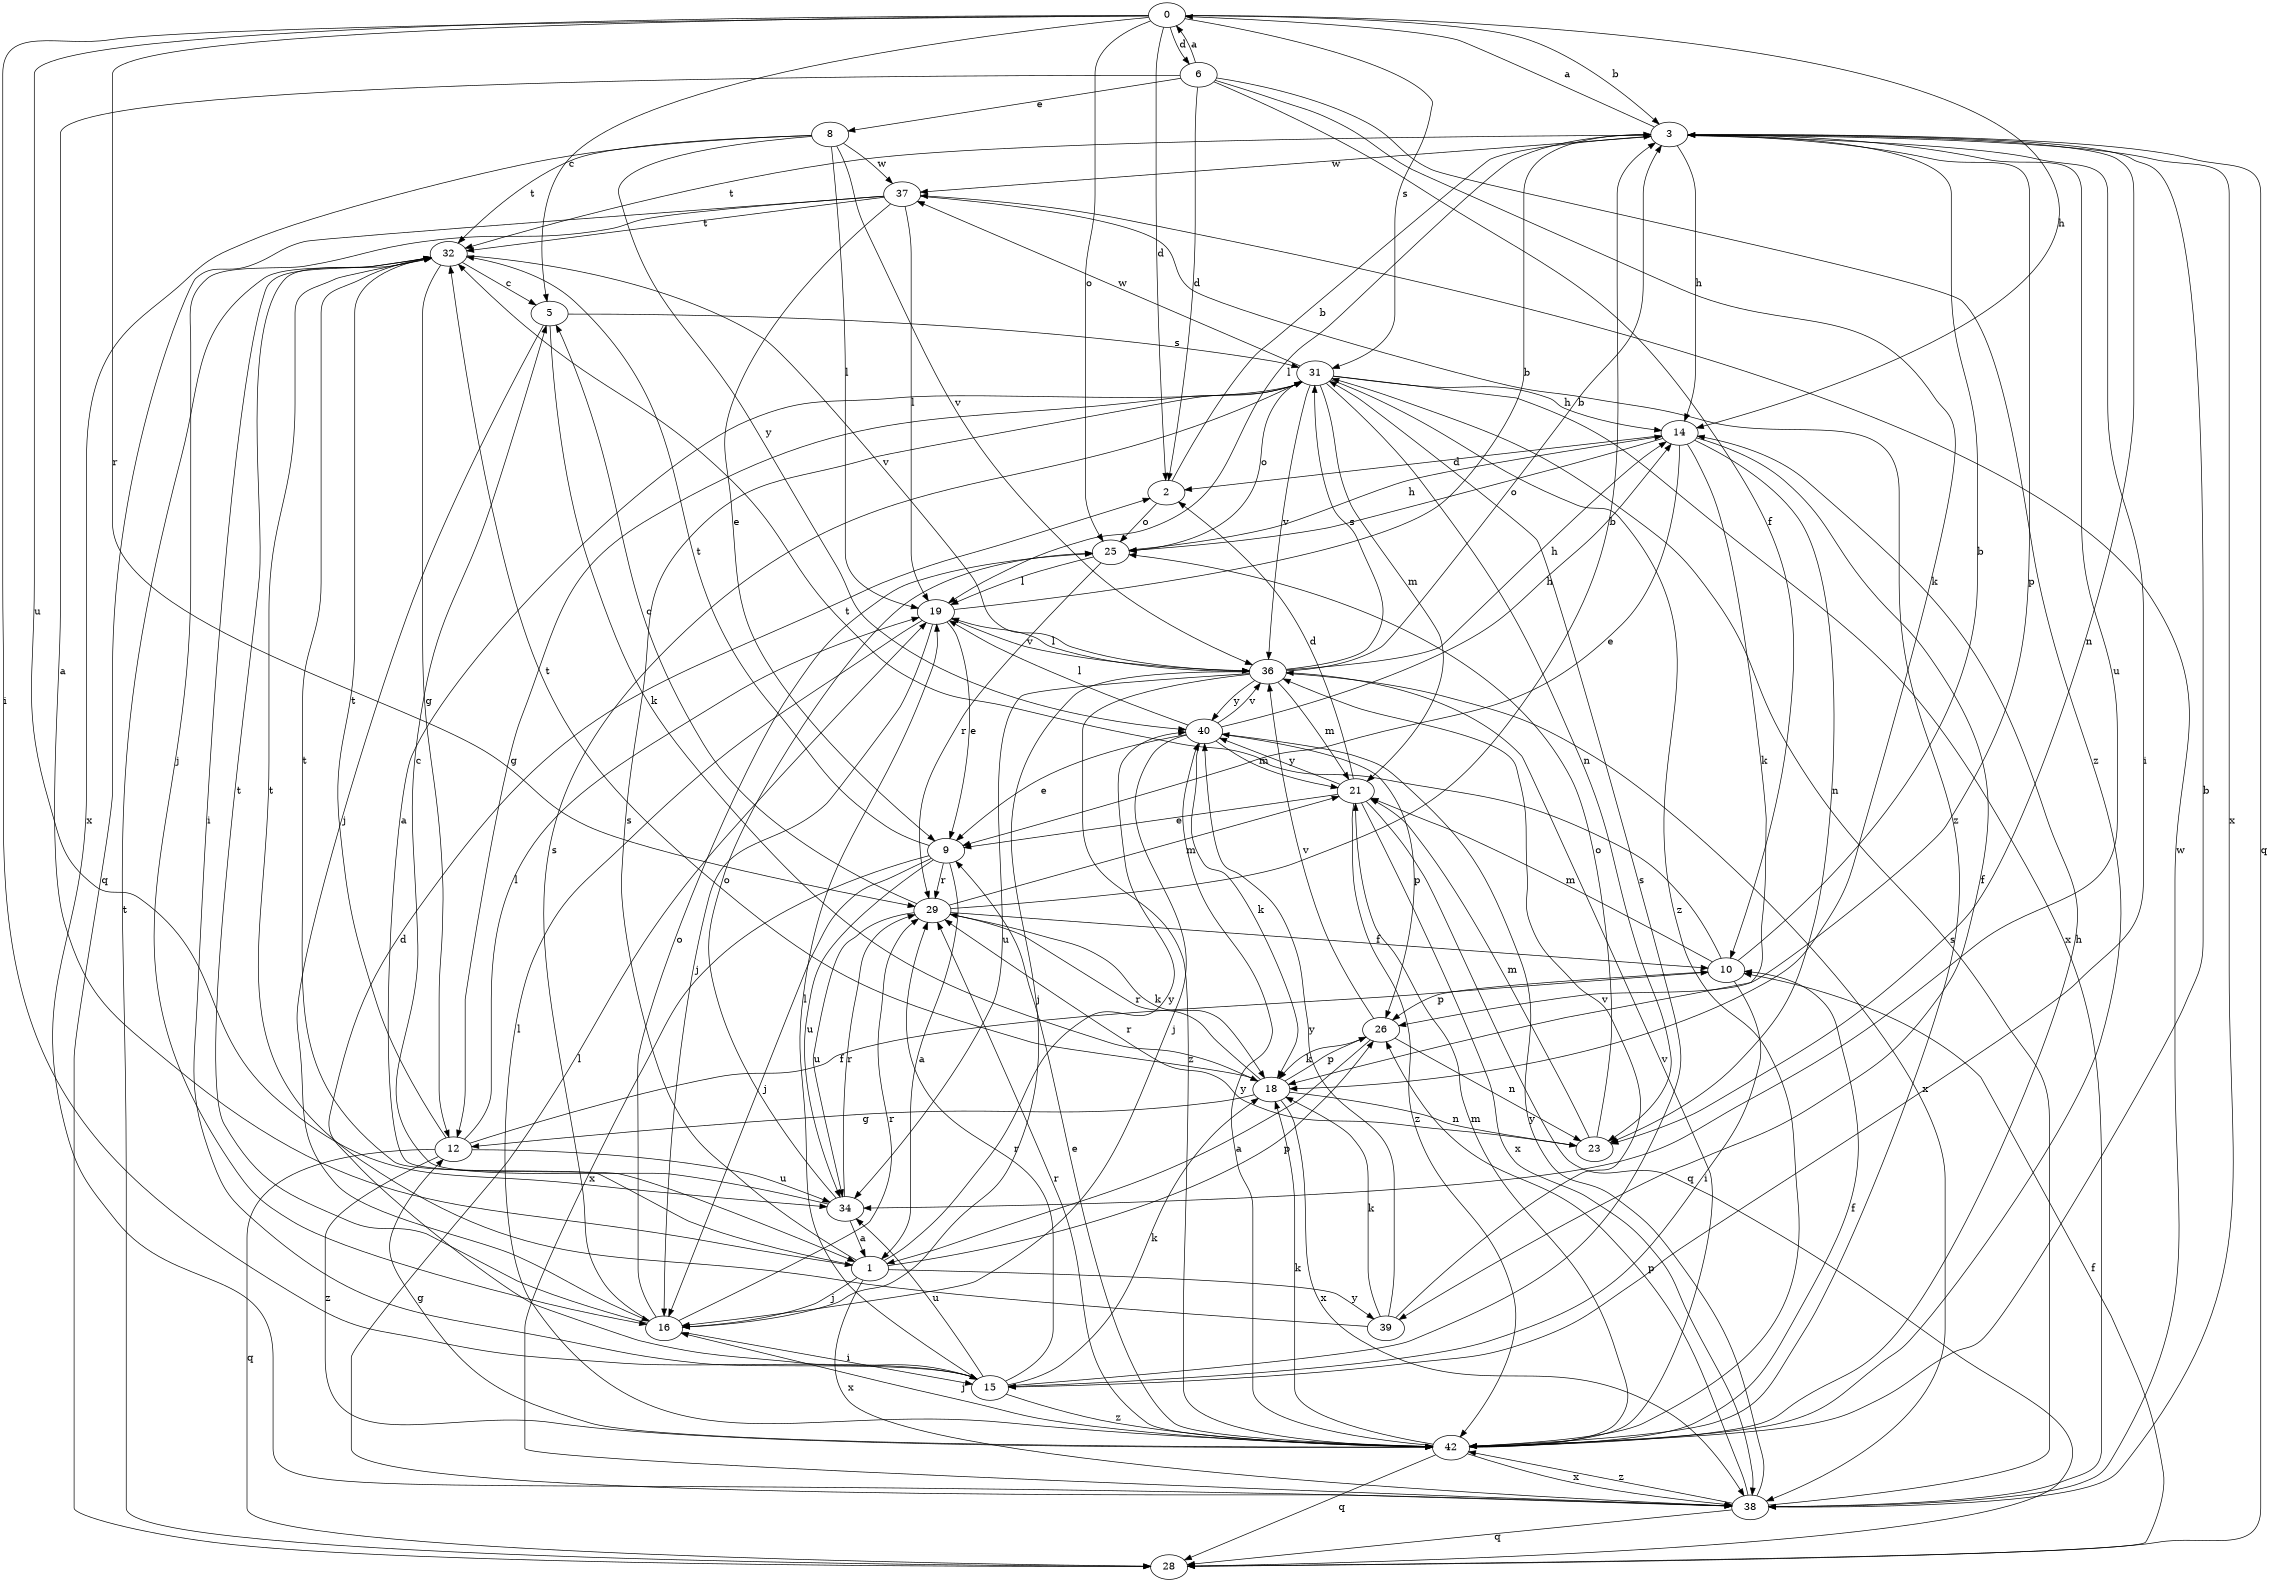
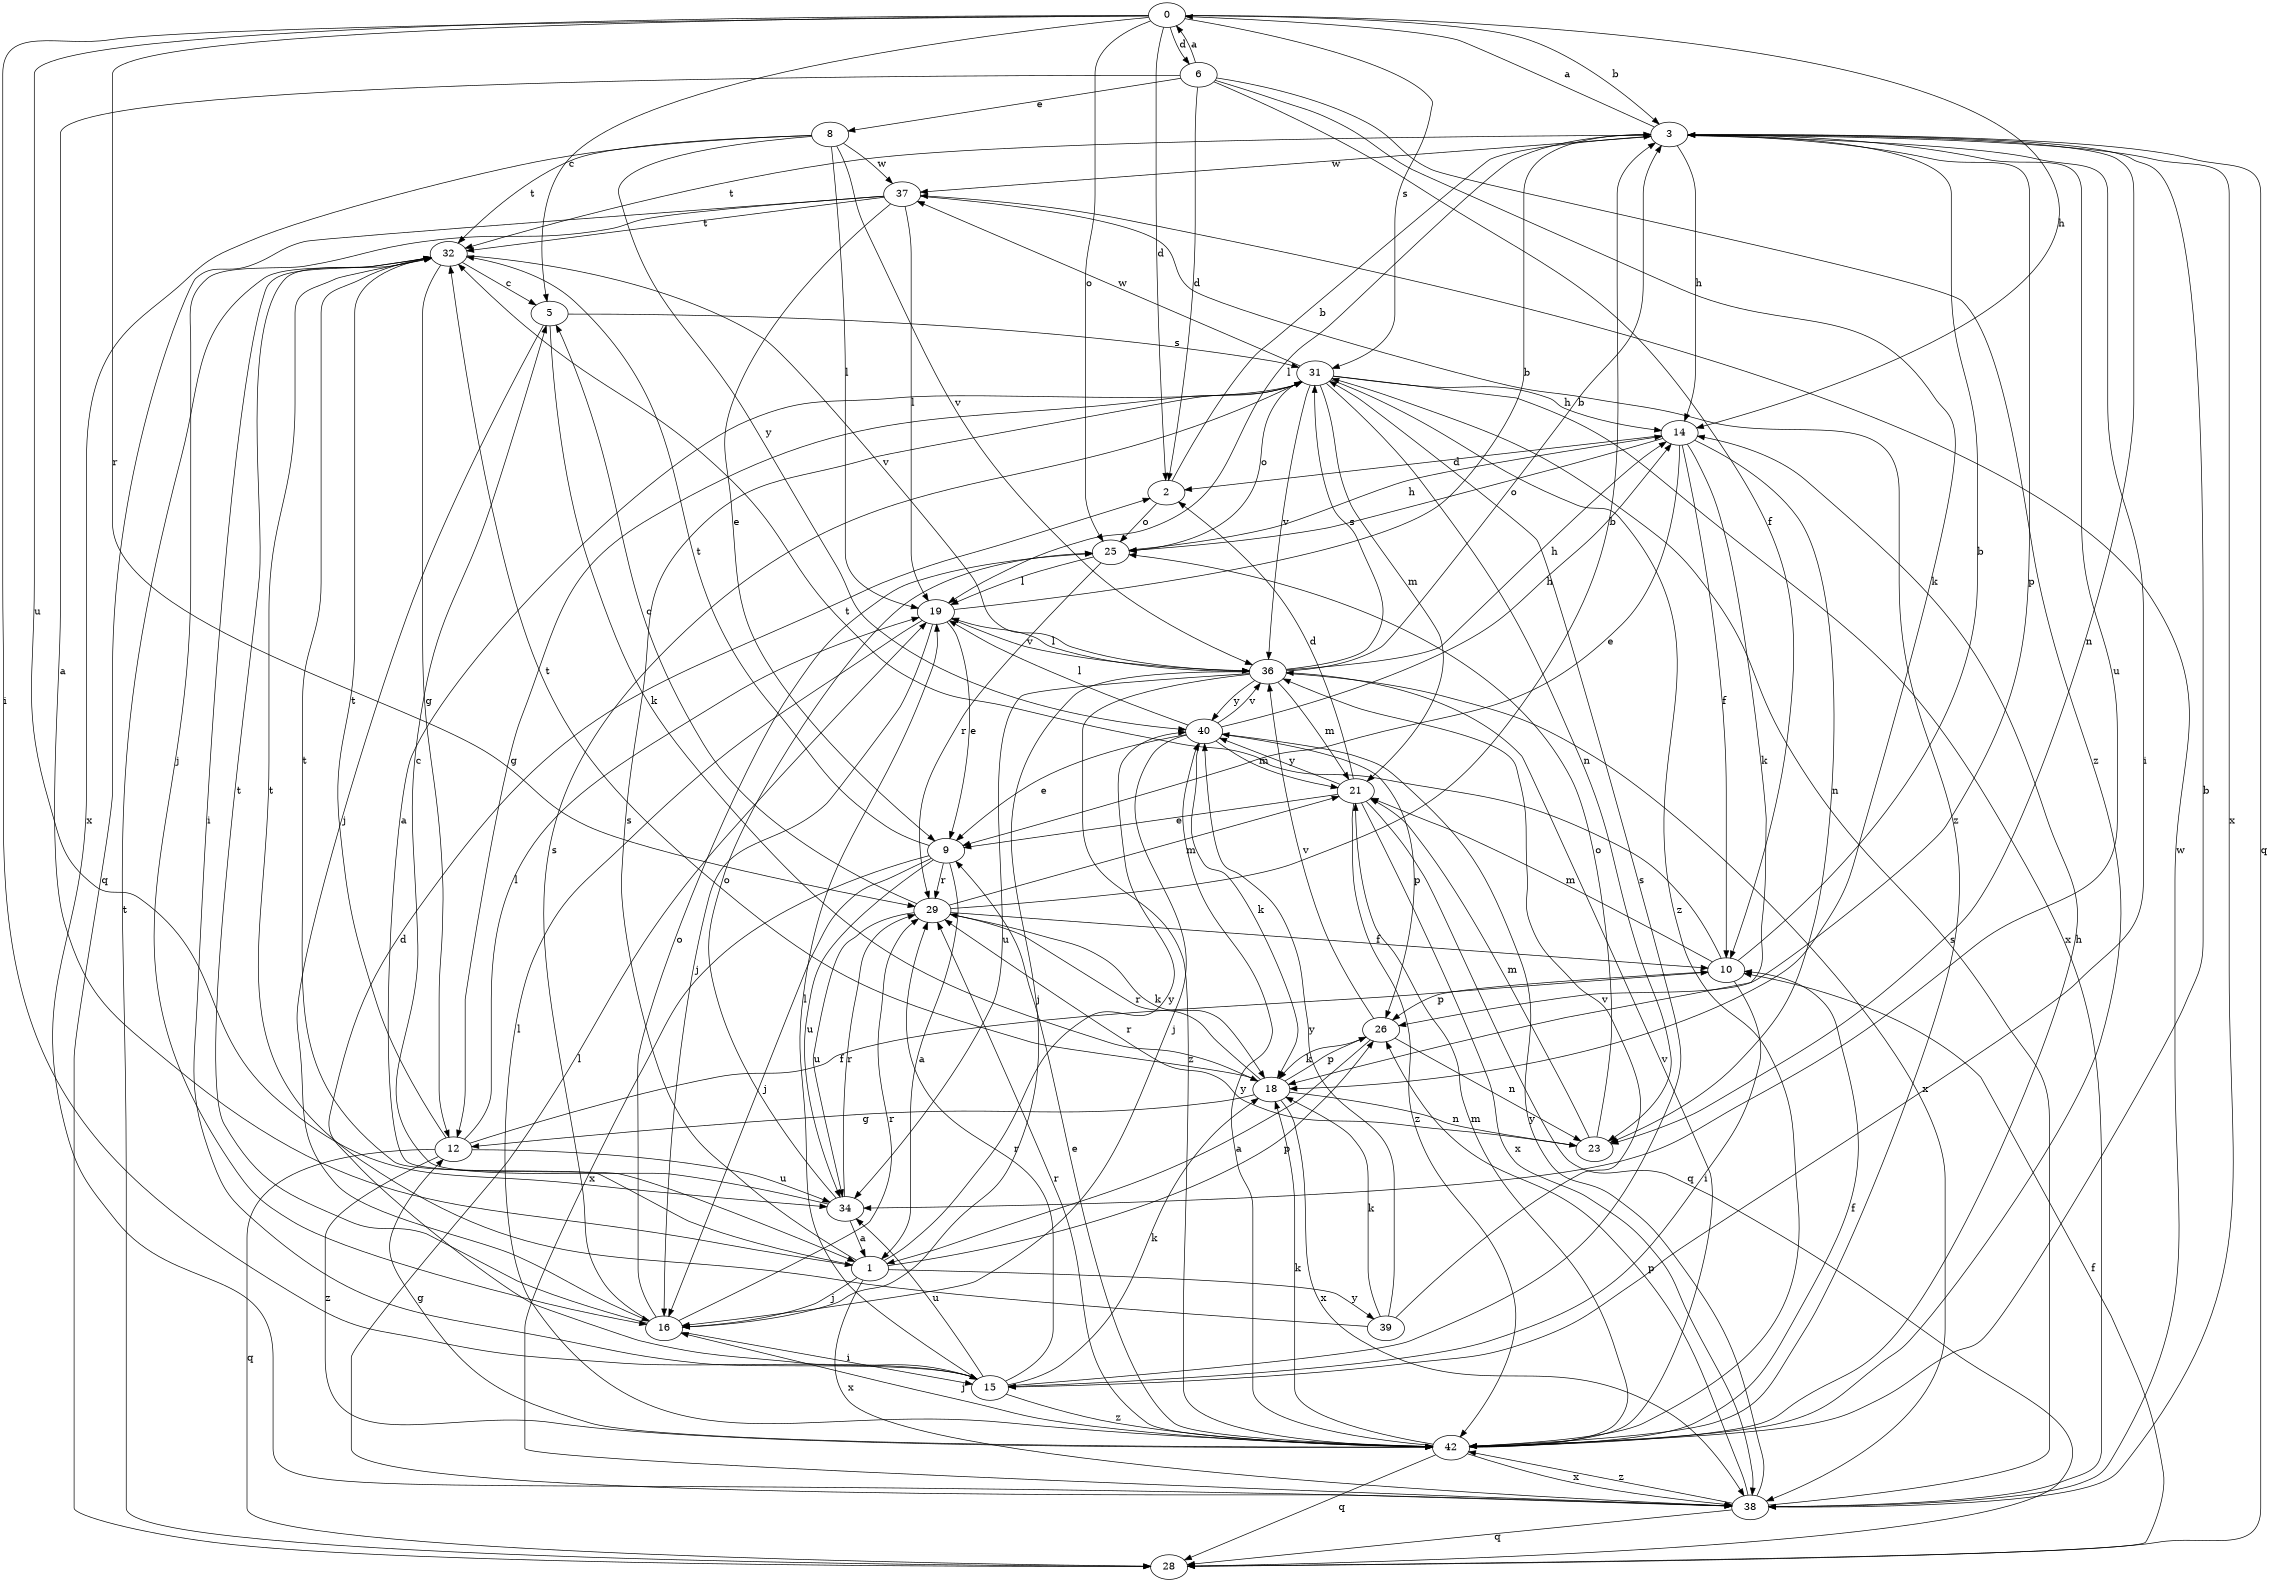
(1955, 970) -> (1722, 696)
